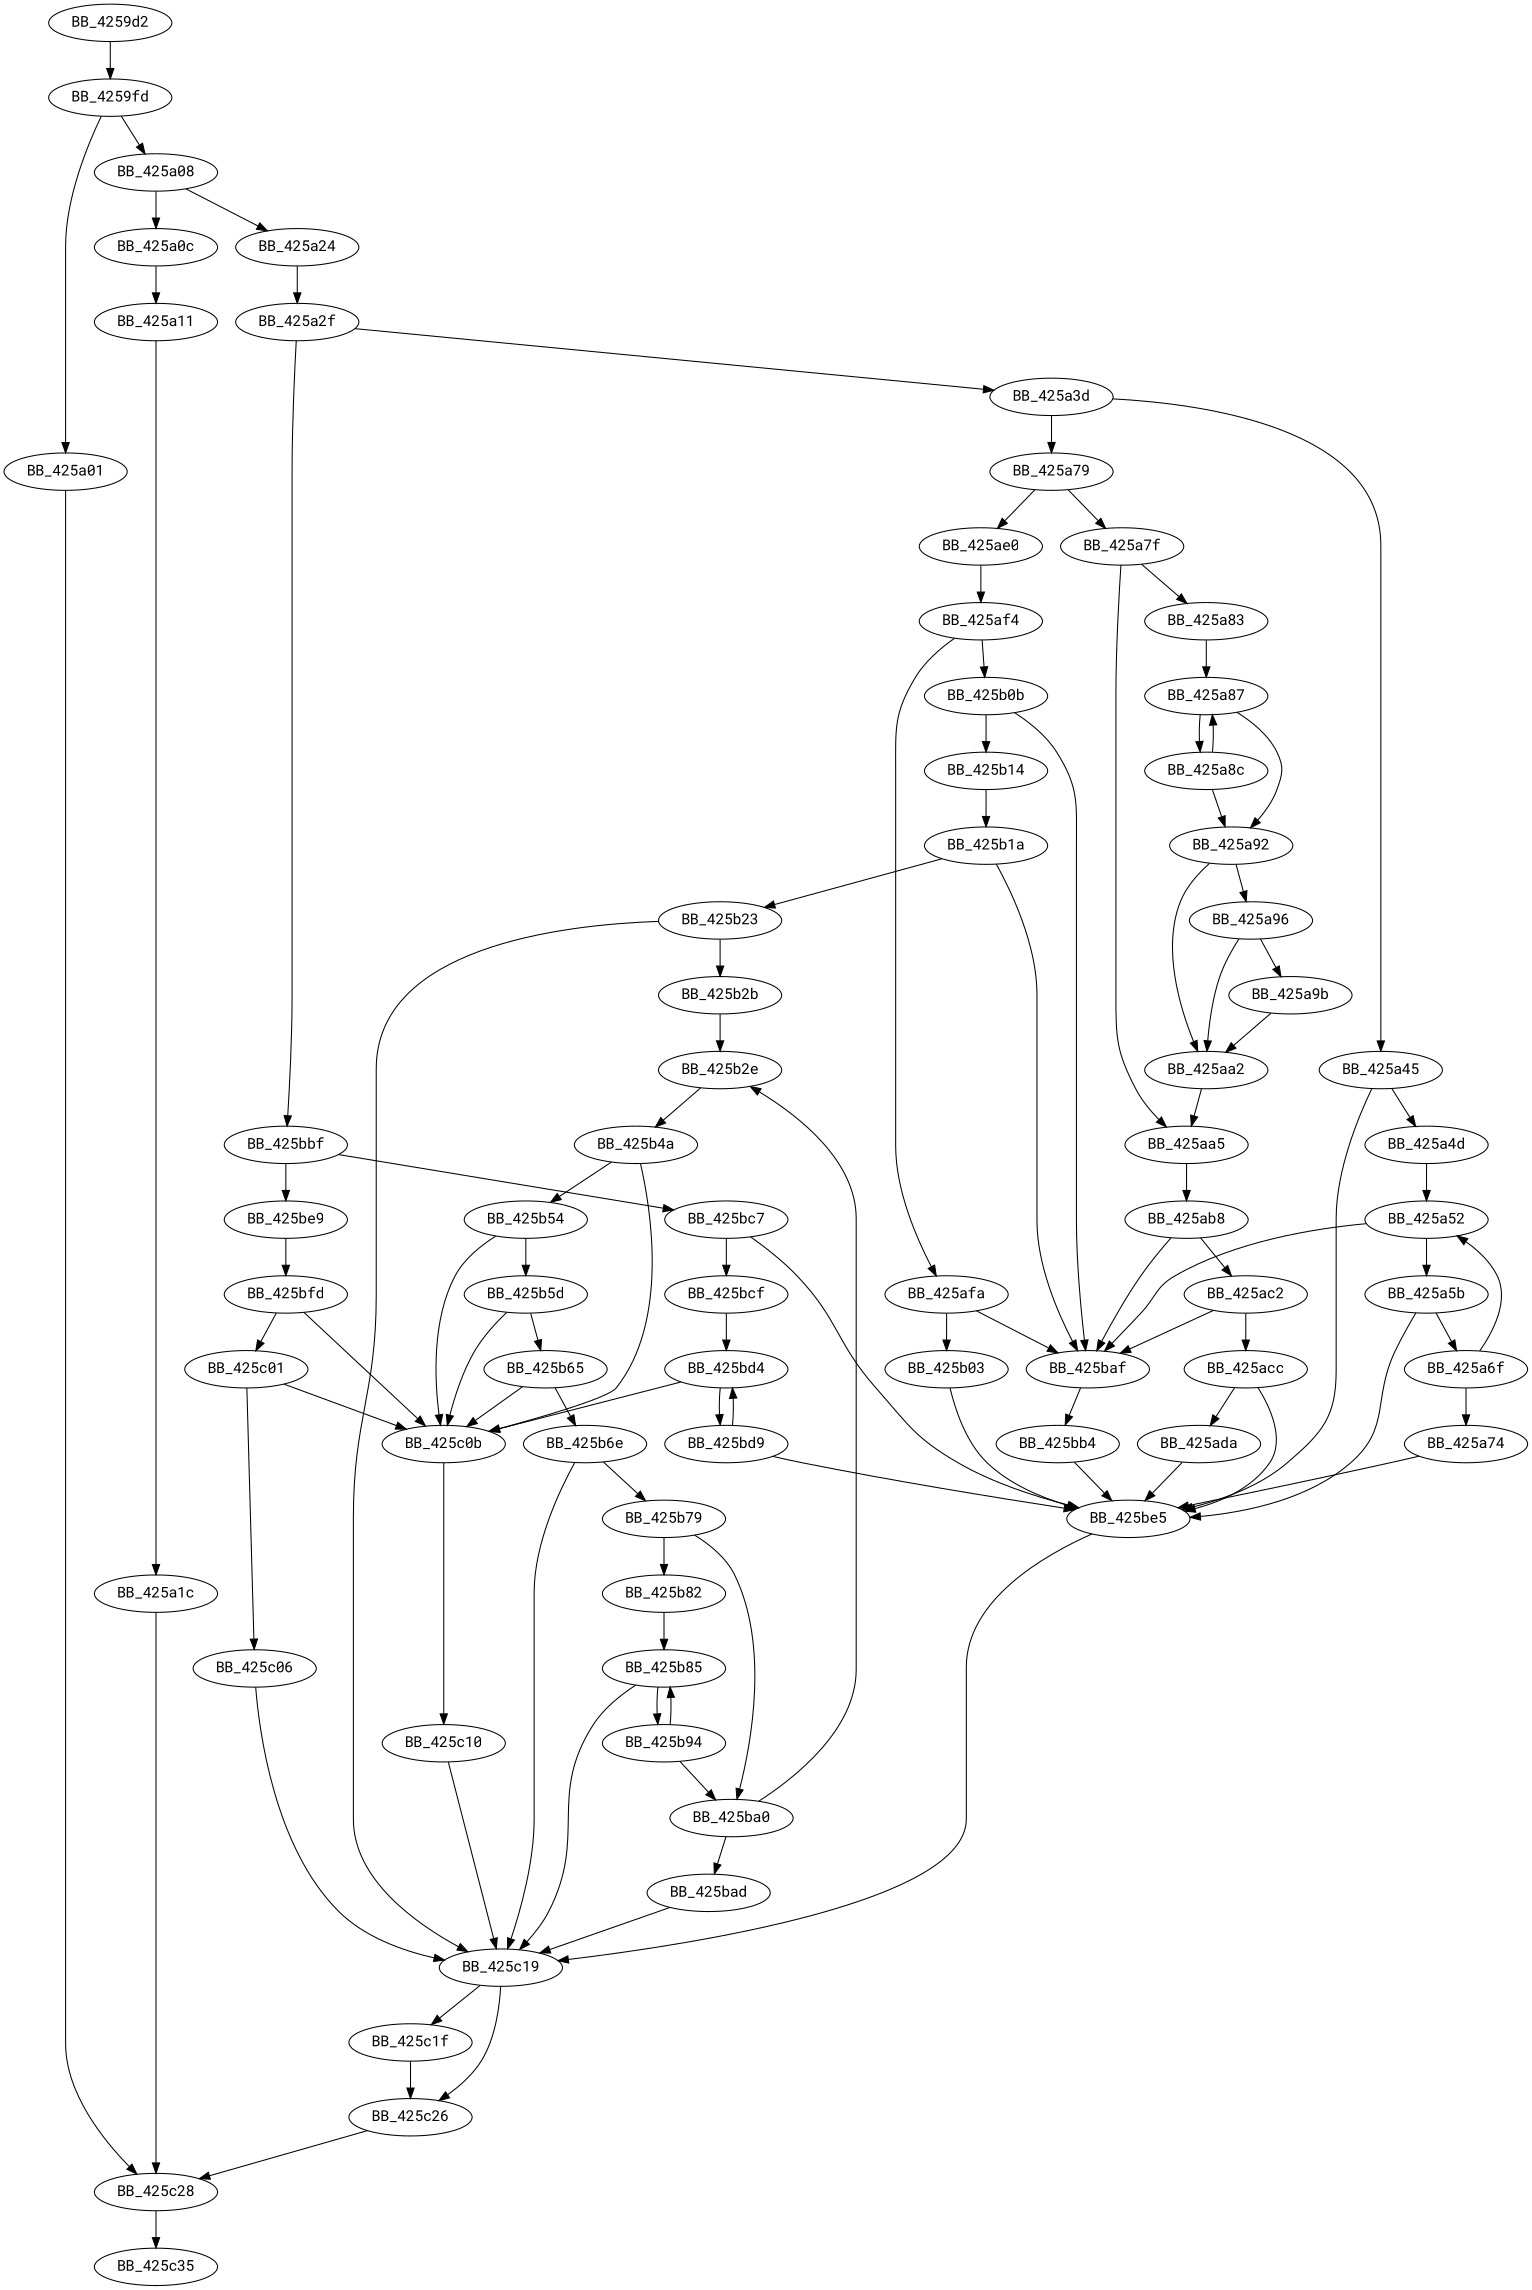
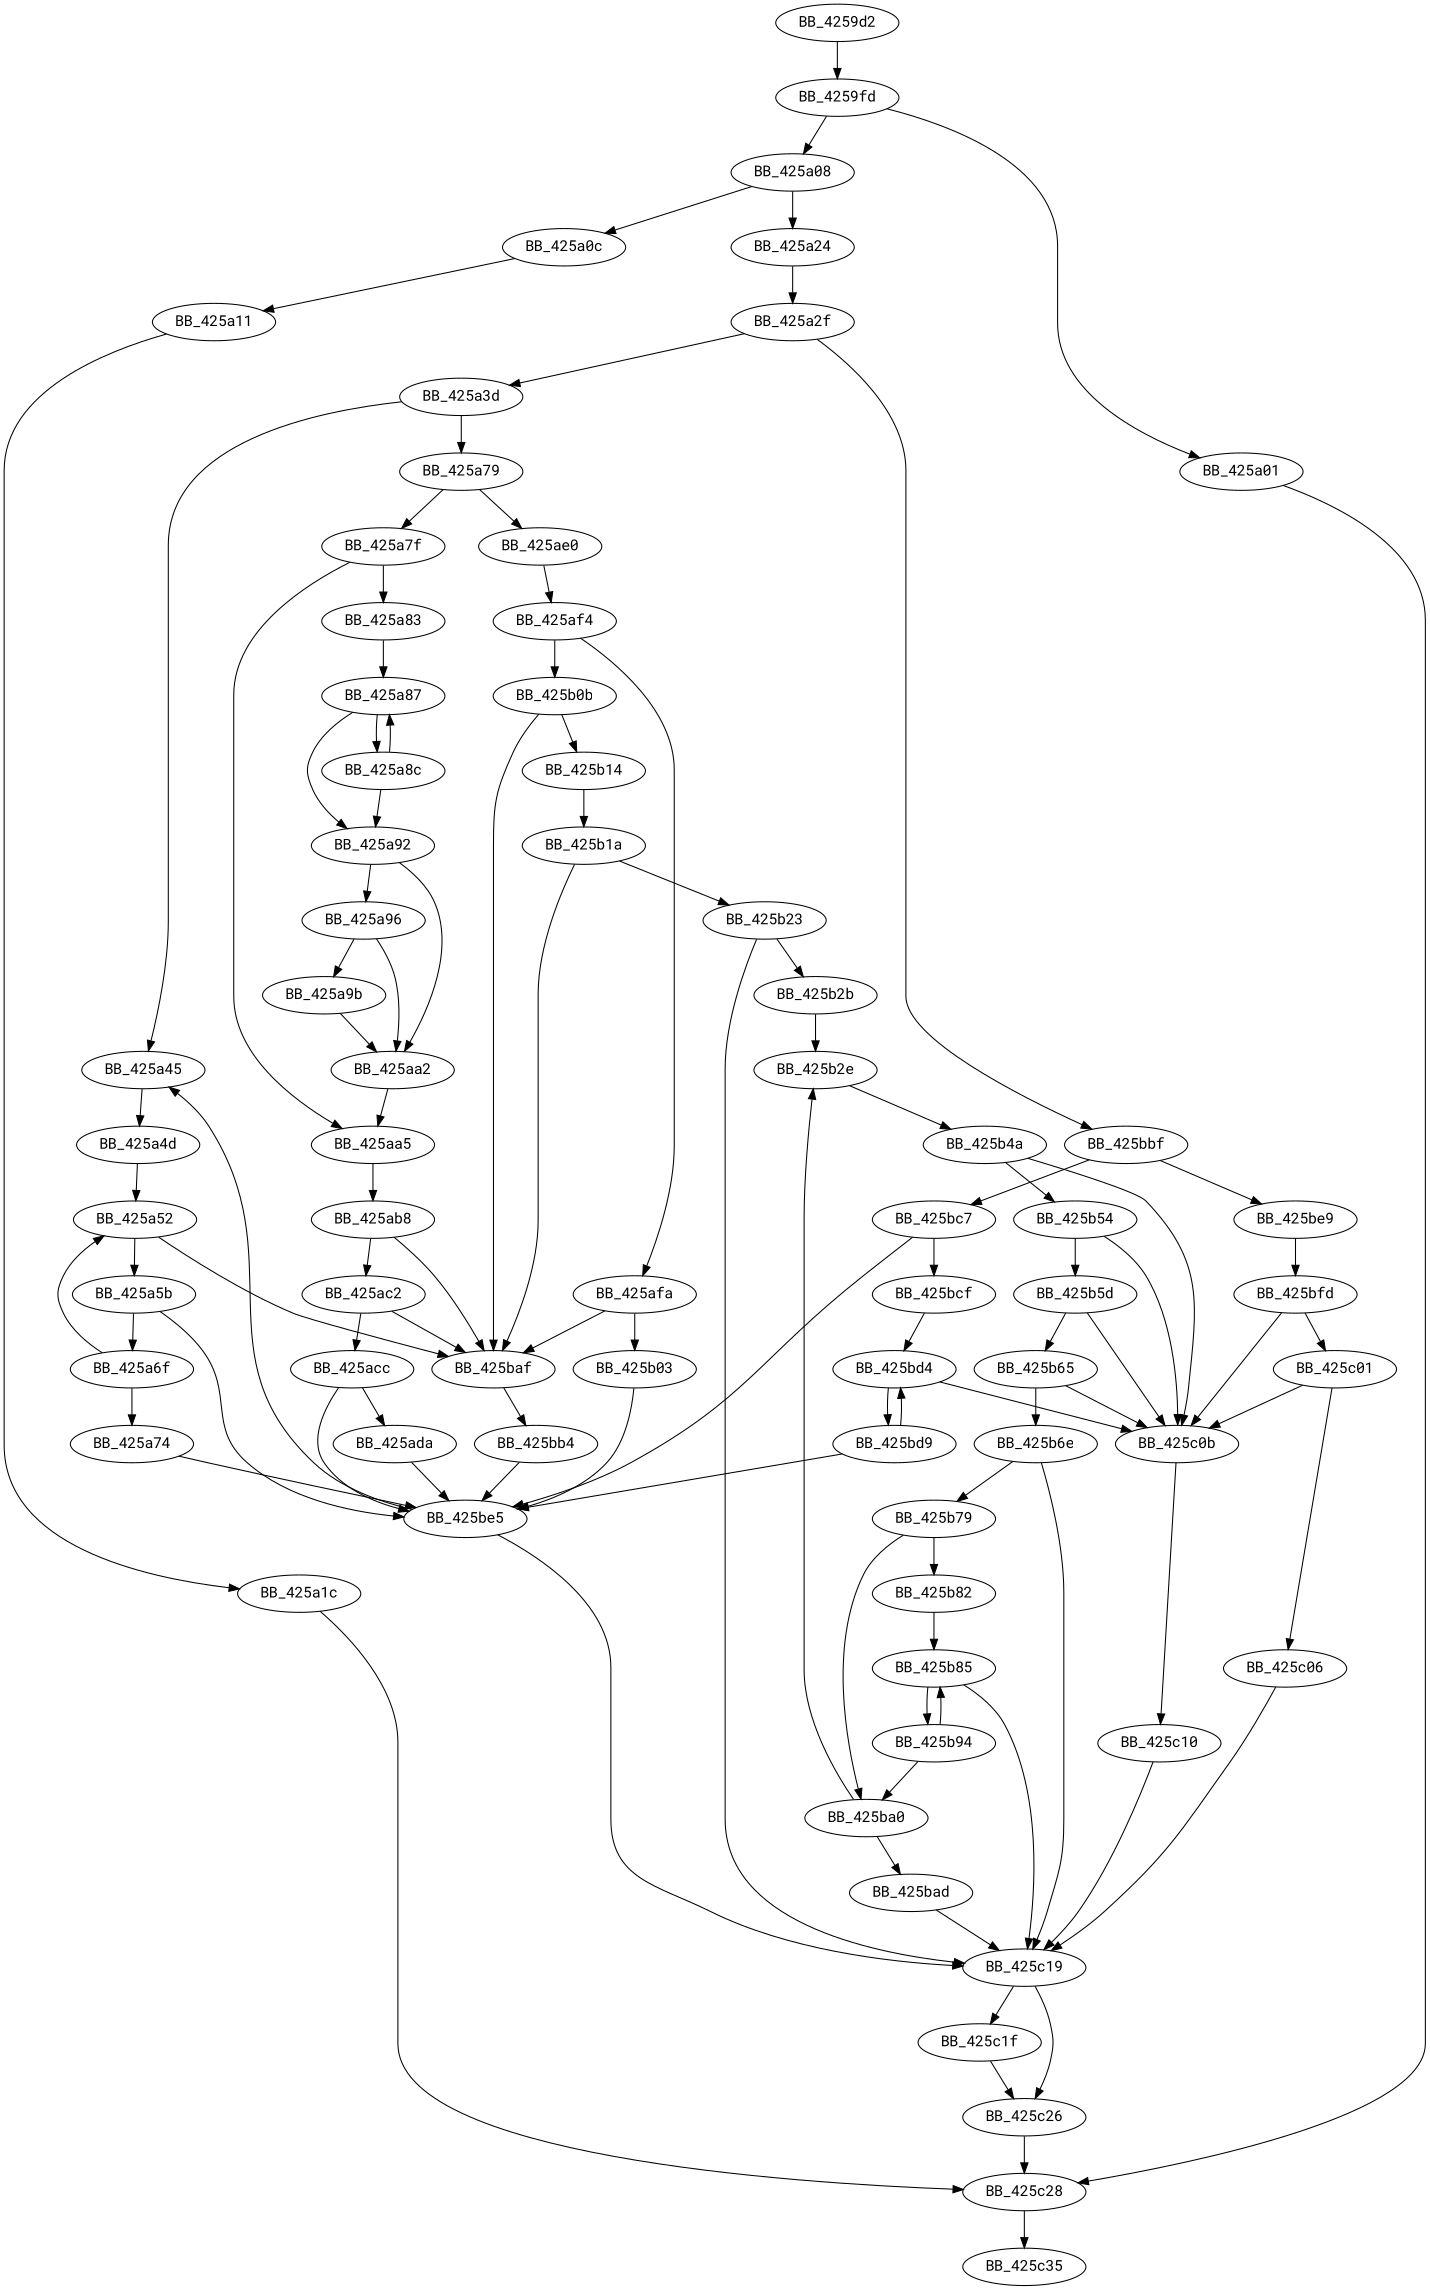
(1336, 1334) -> (252, 1332)
